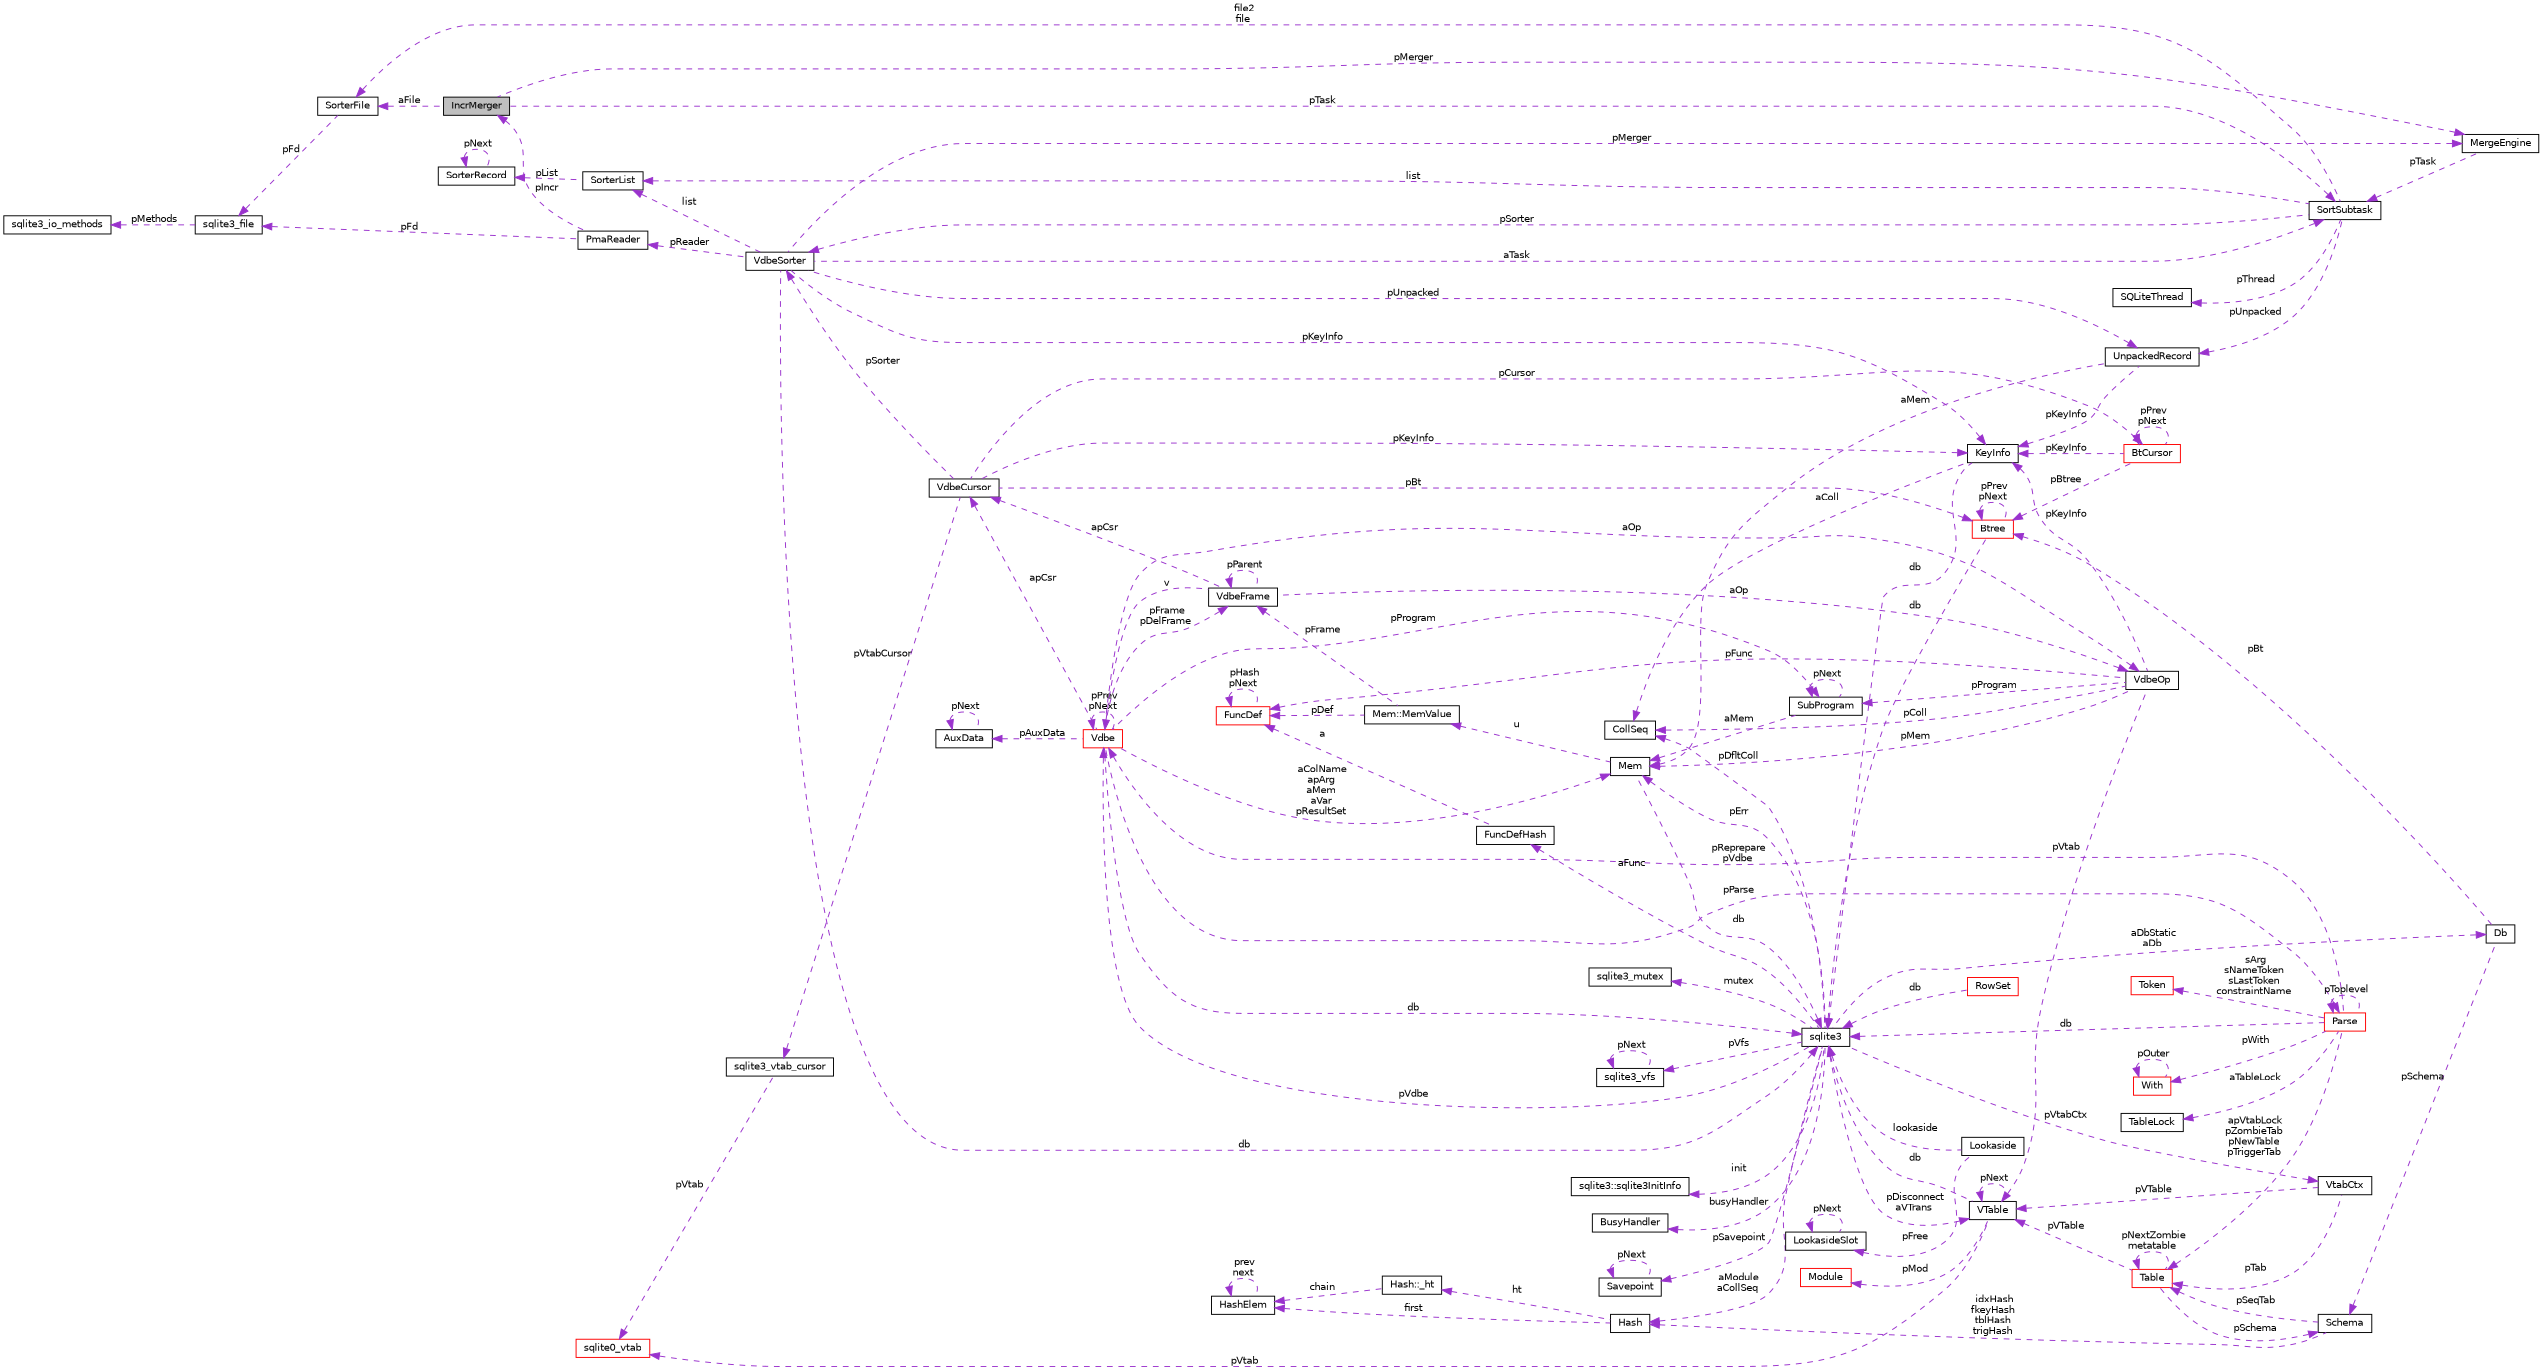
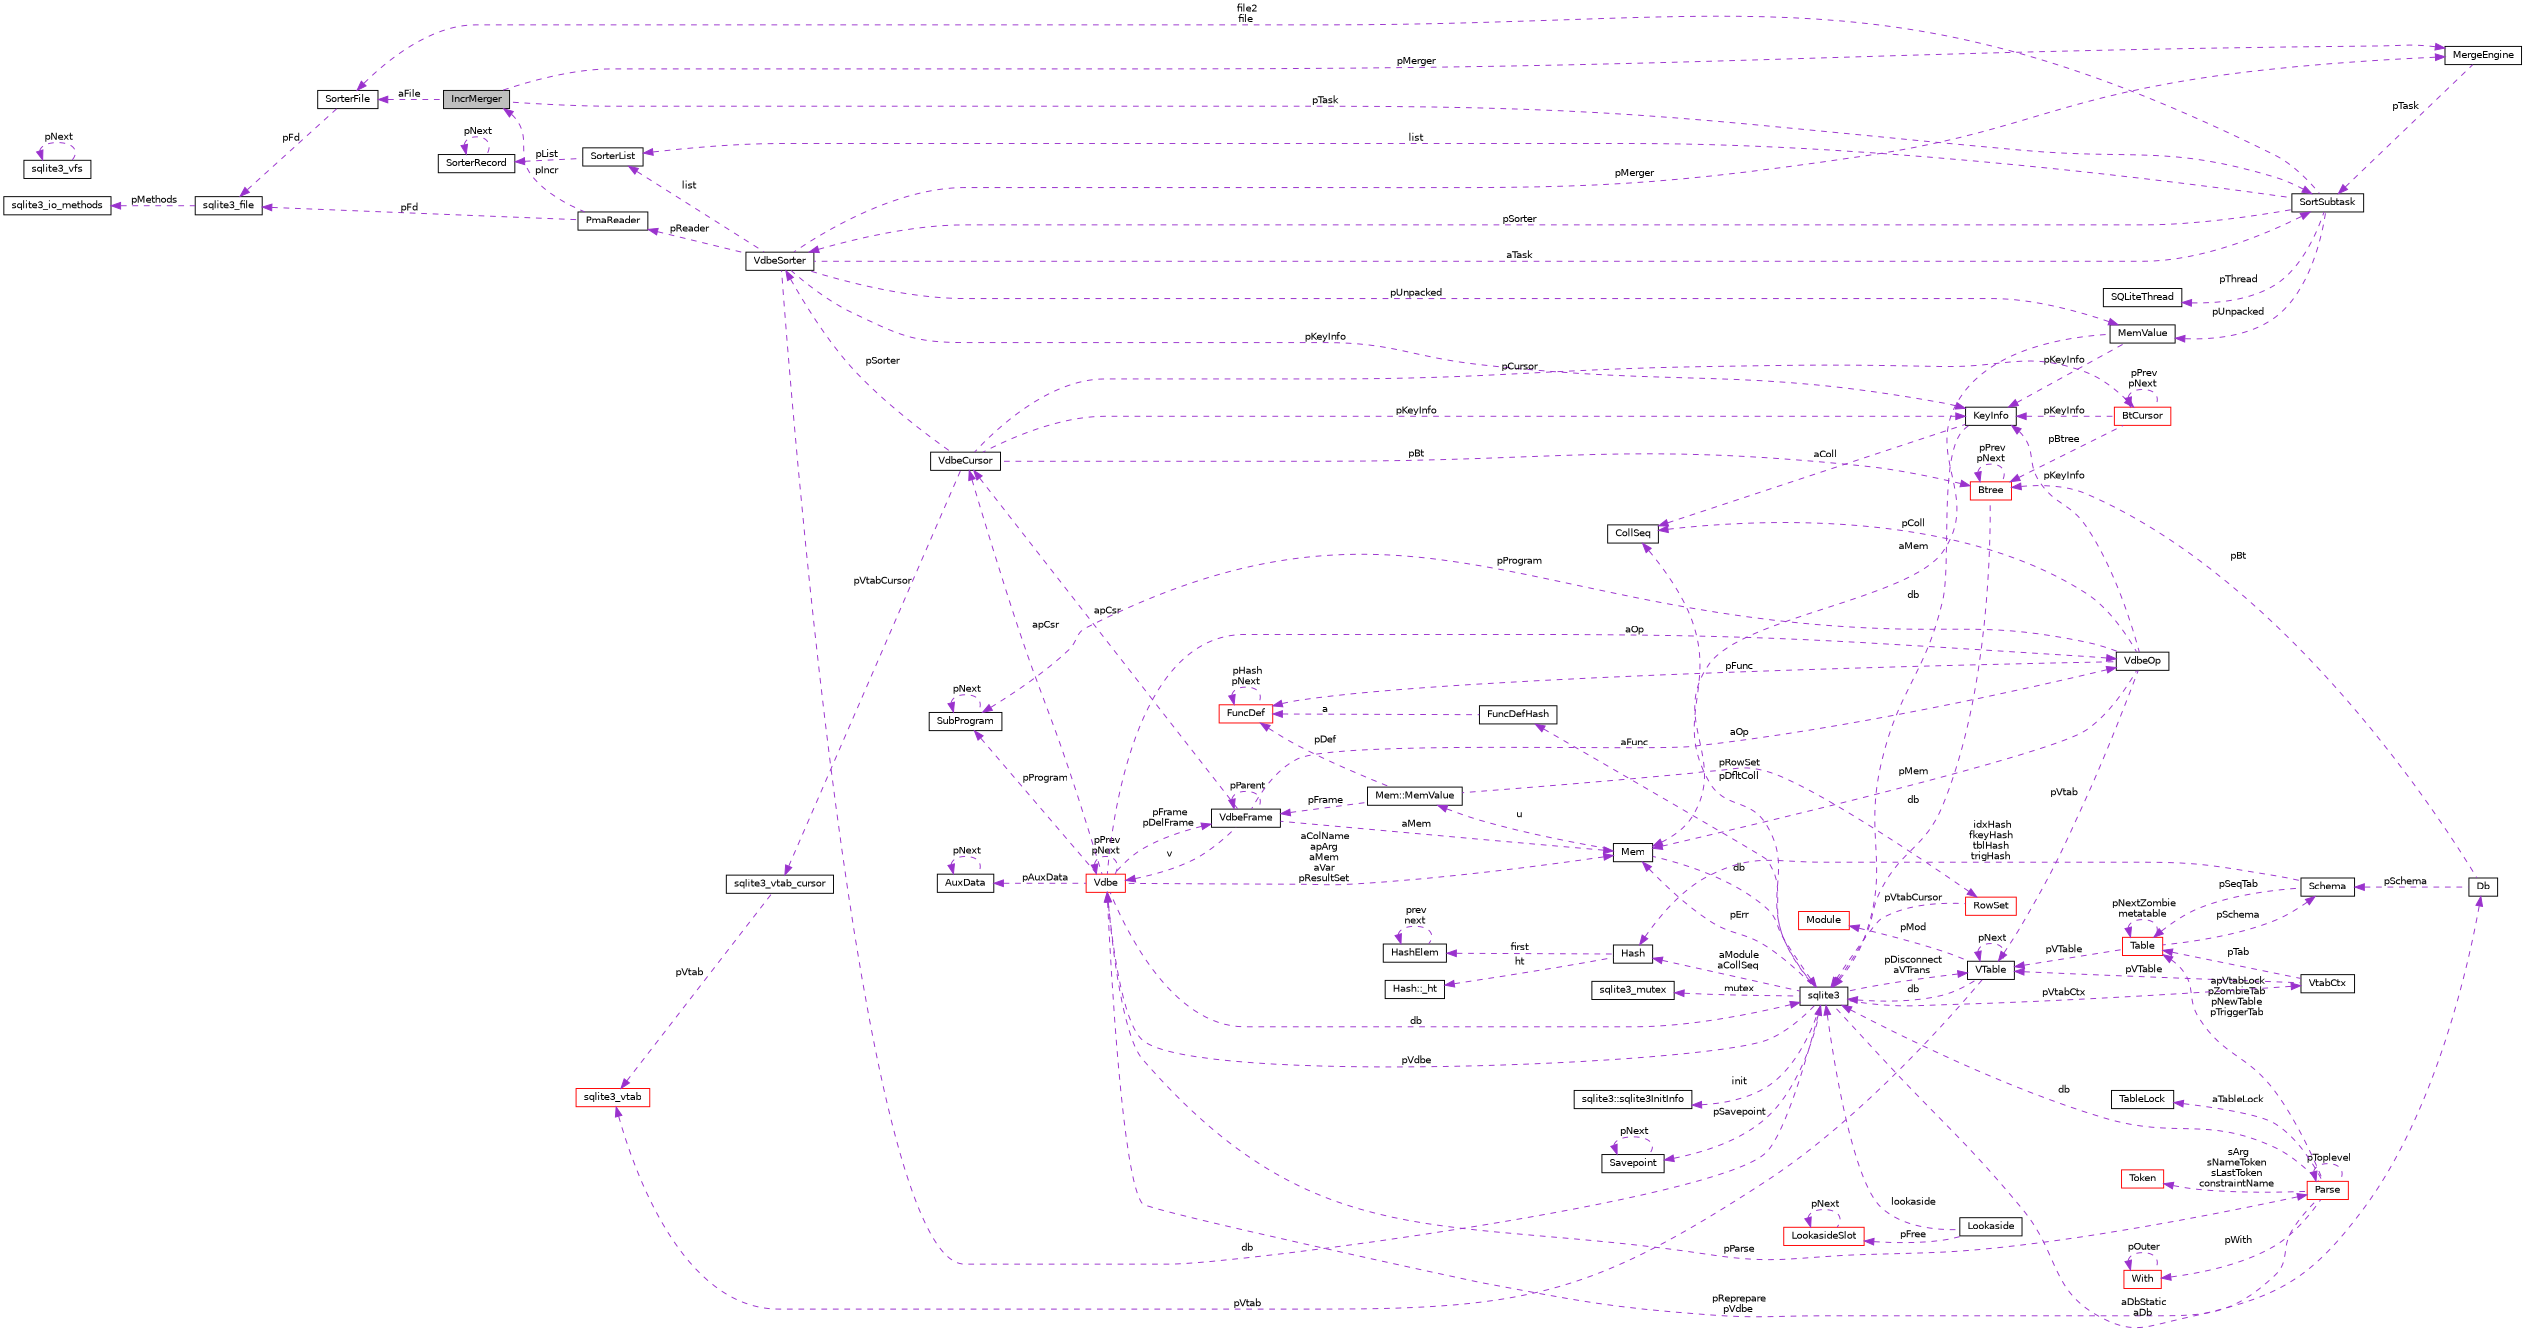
(2152, 357) -> (2143, 334)
(1728, 737) -> (1442, 836)
none -> (1732, 769)
(1914, 988) -> (1912, 898)
(1738, 1055) -> none
(1630, 1223) -> none
(1826, 1241) -> (1824, 1236)
(1333, 1295) -> none
(613, 1348) -> (613, 1098)
